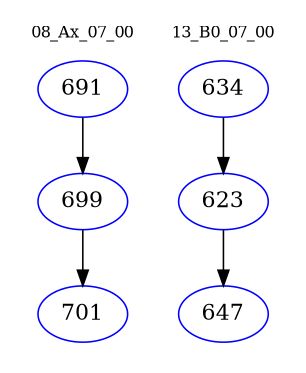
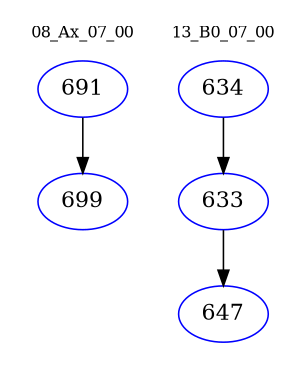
(223, 202) -> (223, 202)
(83, 314) -> none
